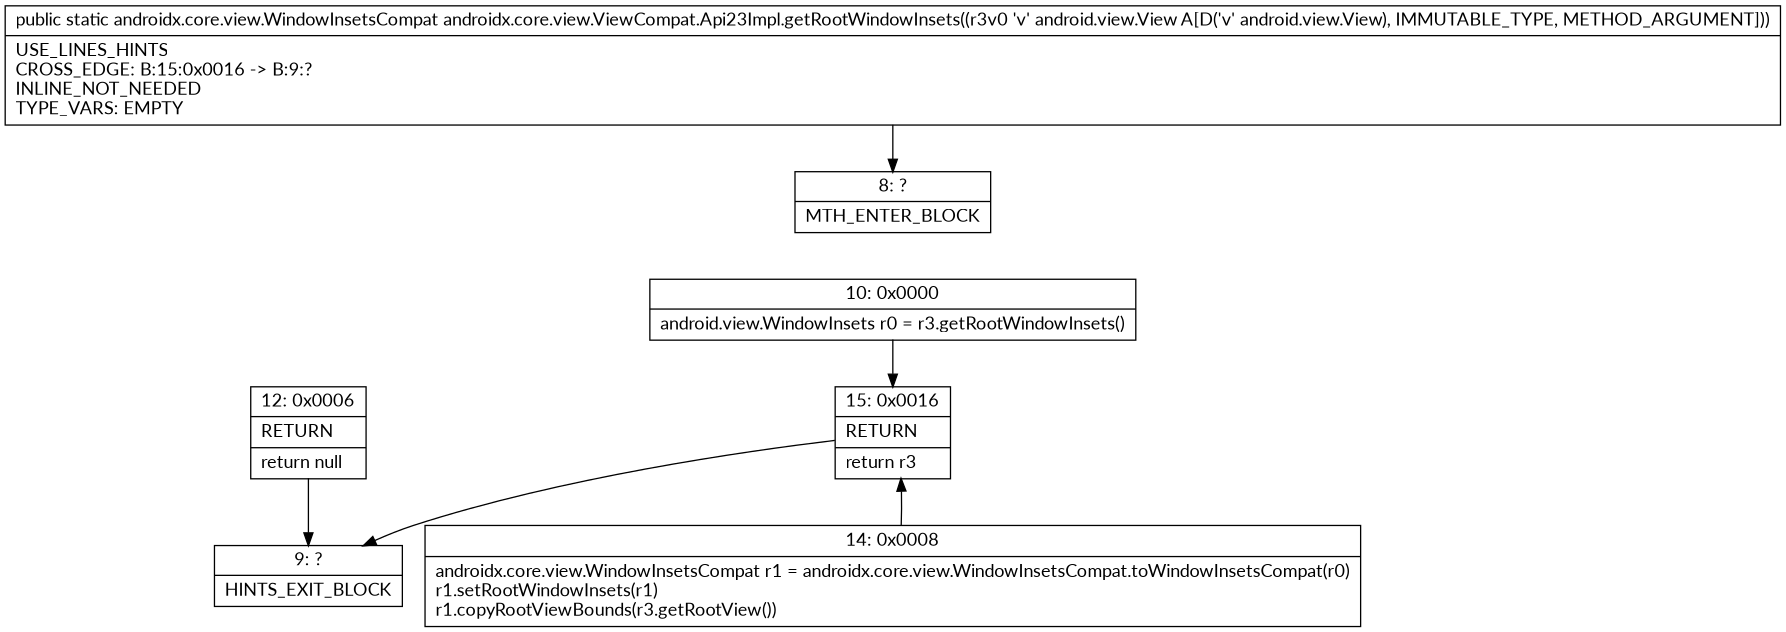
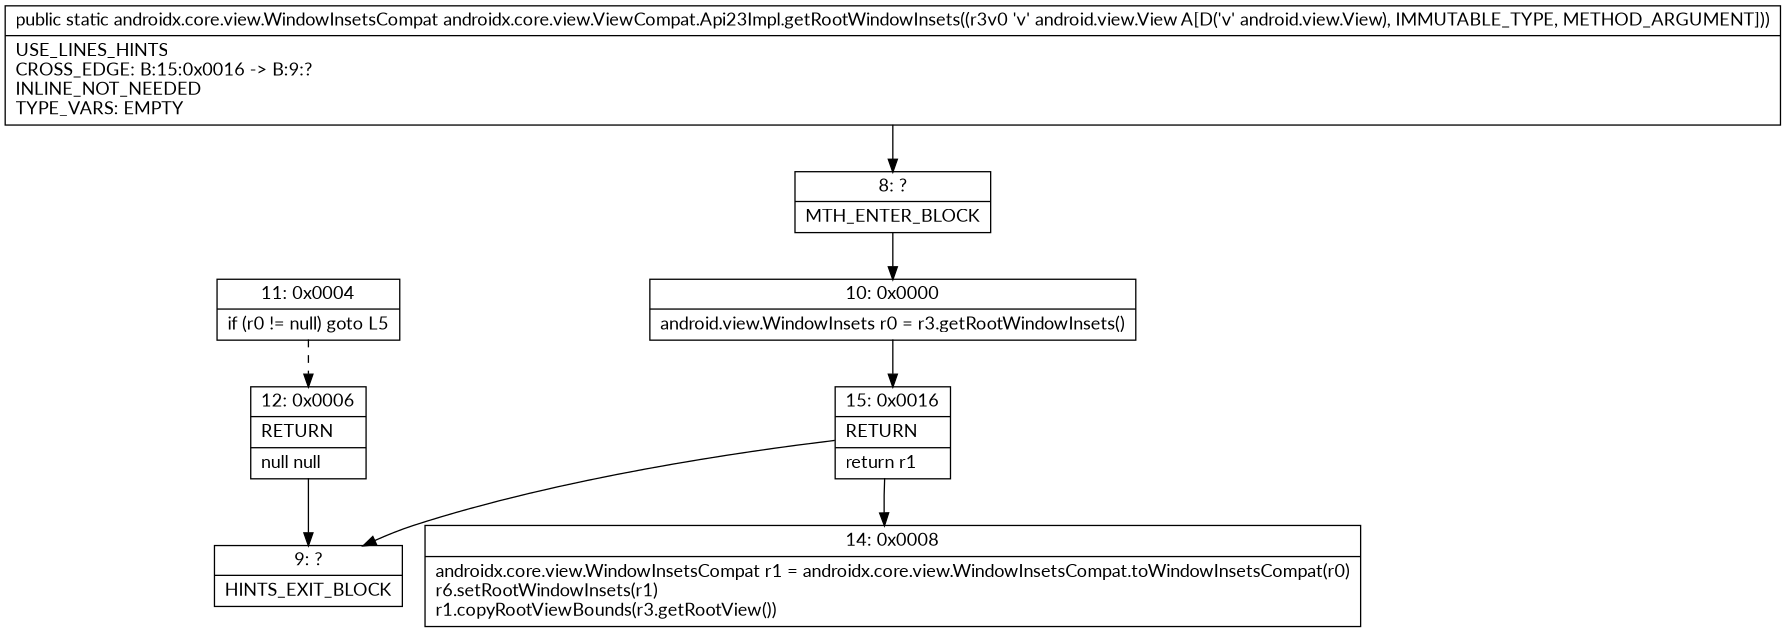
none -> (893, 249)
none -> (308, 310)
(302, 463) -> (291, 463)
(881, 463) -> (881, 463)
(902, 509) -> (884, 496)
(547, 591) -> (547, 591)
